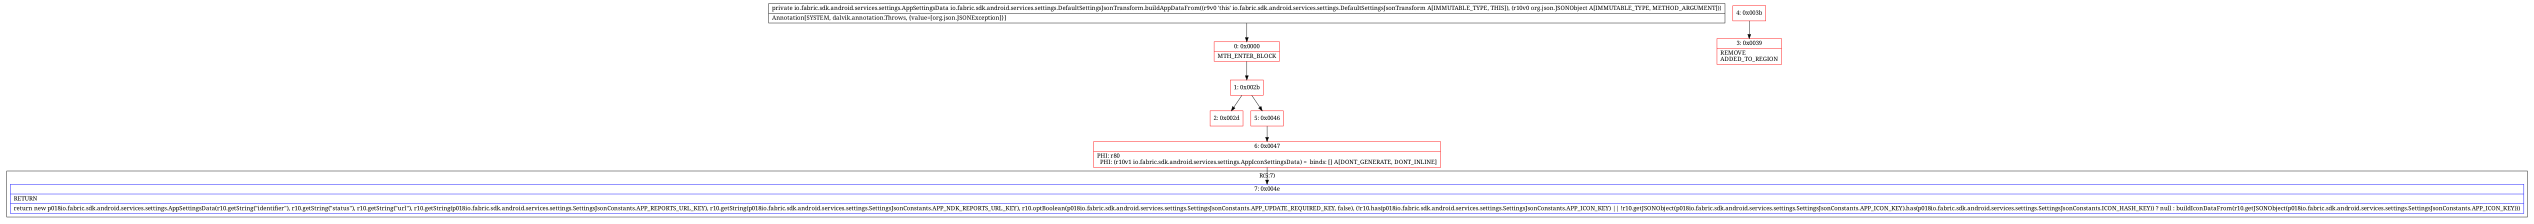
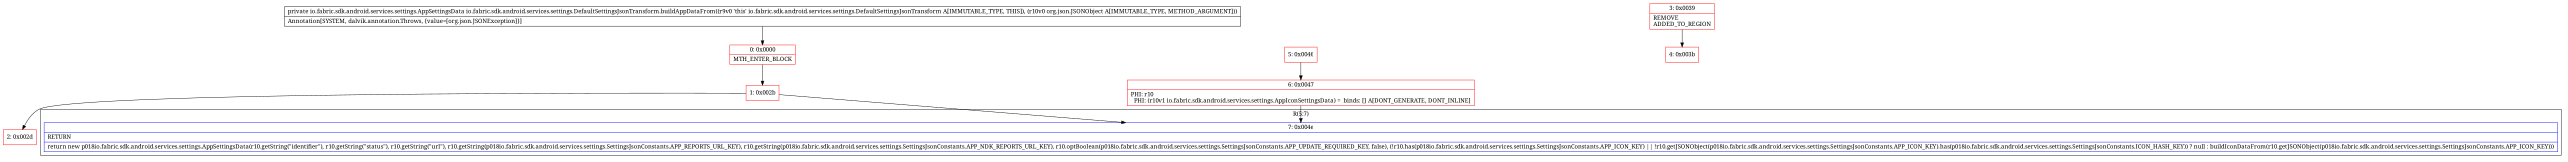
(1749, 28) -> (1682, 36)
(1256, 101) -> (925, 106)
(1109, 156) -> (1143, 94)
